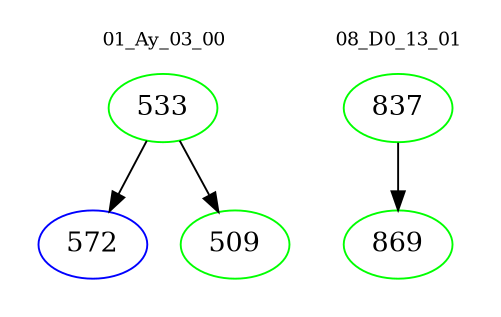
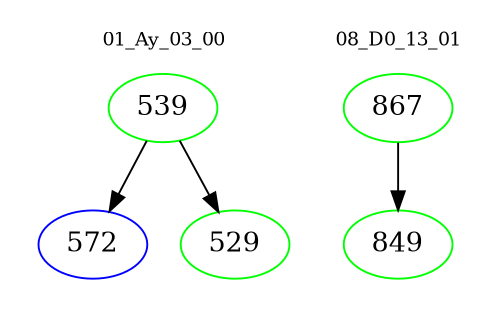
(163, 108) -> (163, 108)
(398, 108) -> (398, 108)
(235, 245) -> (235, 245)
(398, 245) -> (398, 245)
